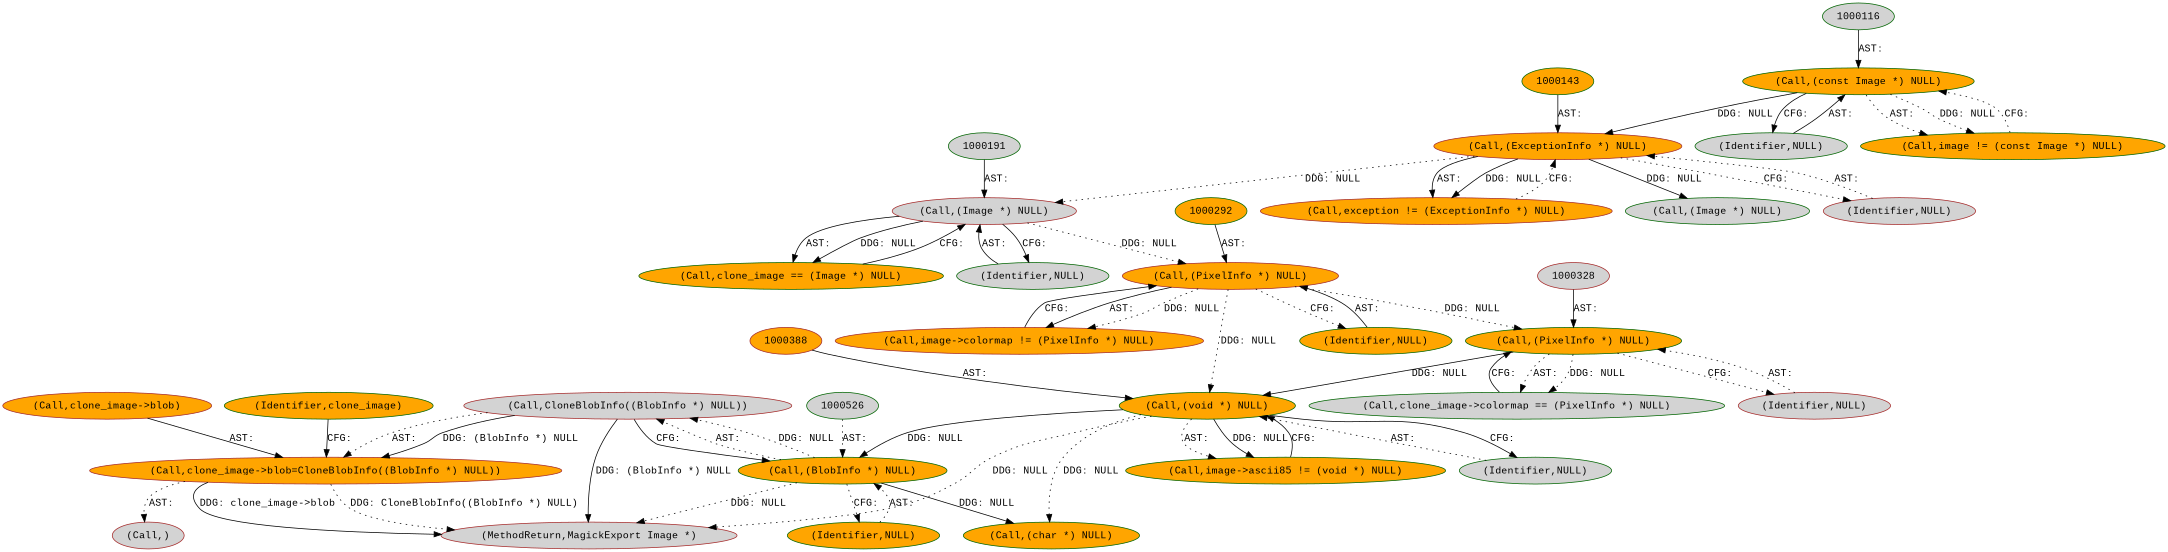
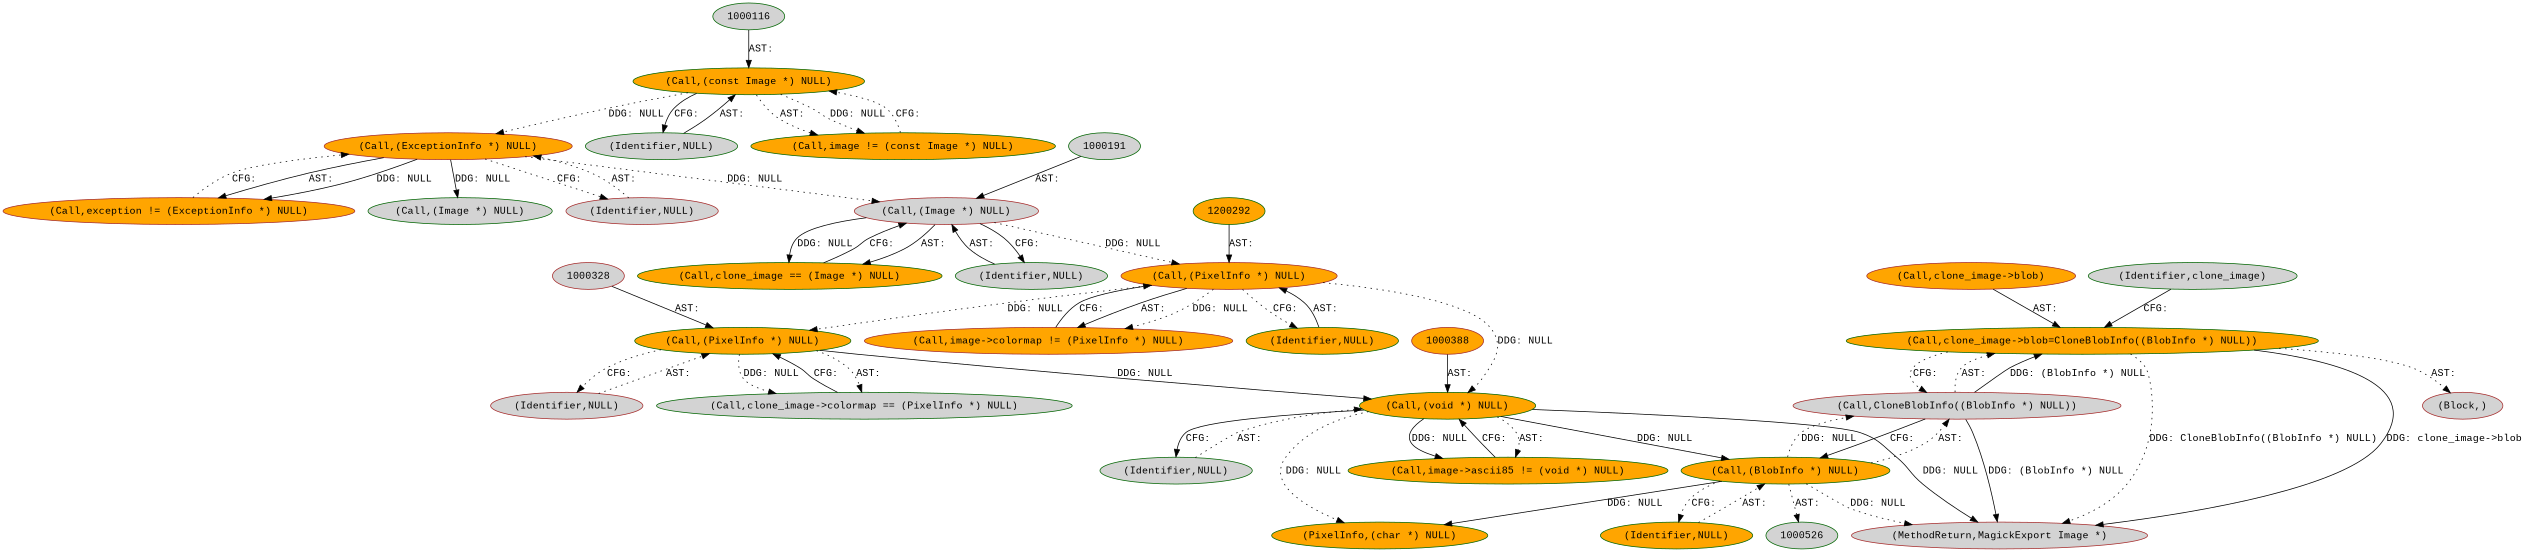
(1558, 81) -> none
(1705, 111) -> (595, 111)
(1211, 211) -> (1229, 211)
none -> (1918, 363)
(329, 406) -> (2193, 276)
(843, 434) -> (1793, 499)
(326, 471) -> (2082, 341)
(940, 491) -> (1767, 422)
(148, 536) -> (2463, 406)
(1051, 536) -> (1380, 536)
